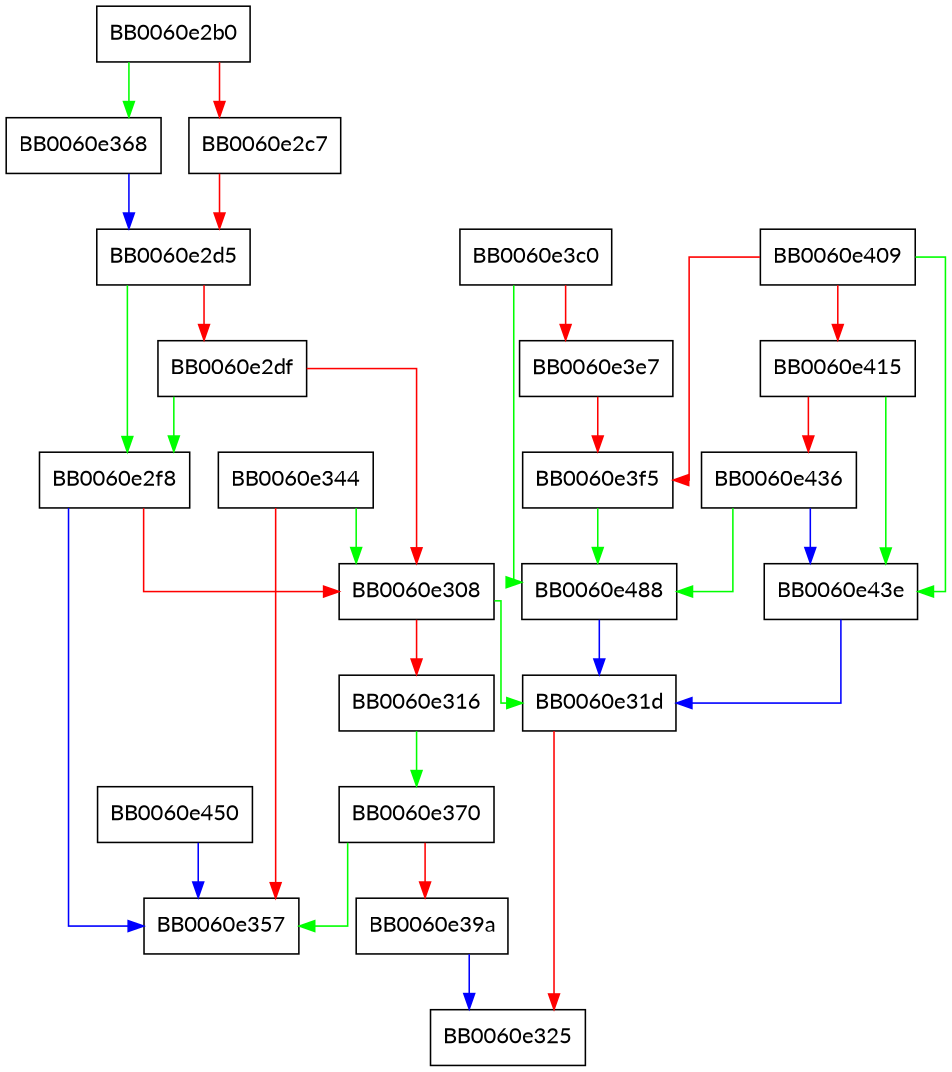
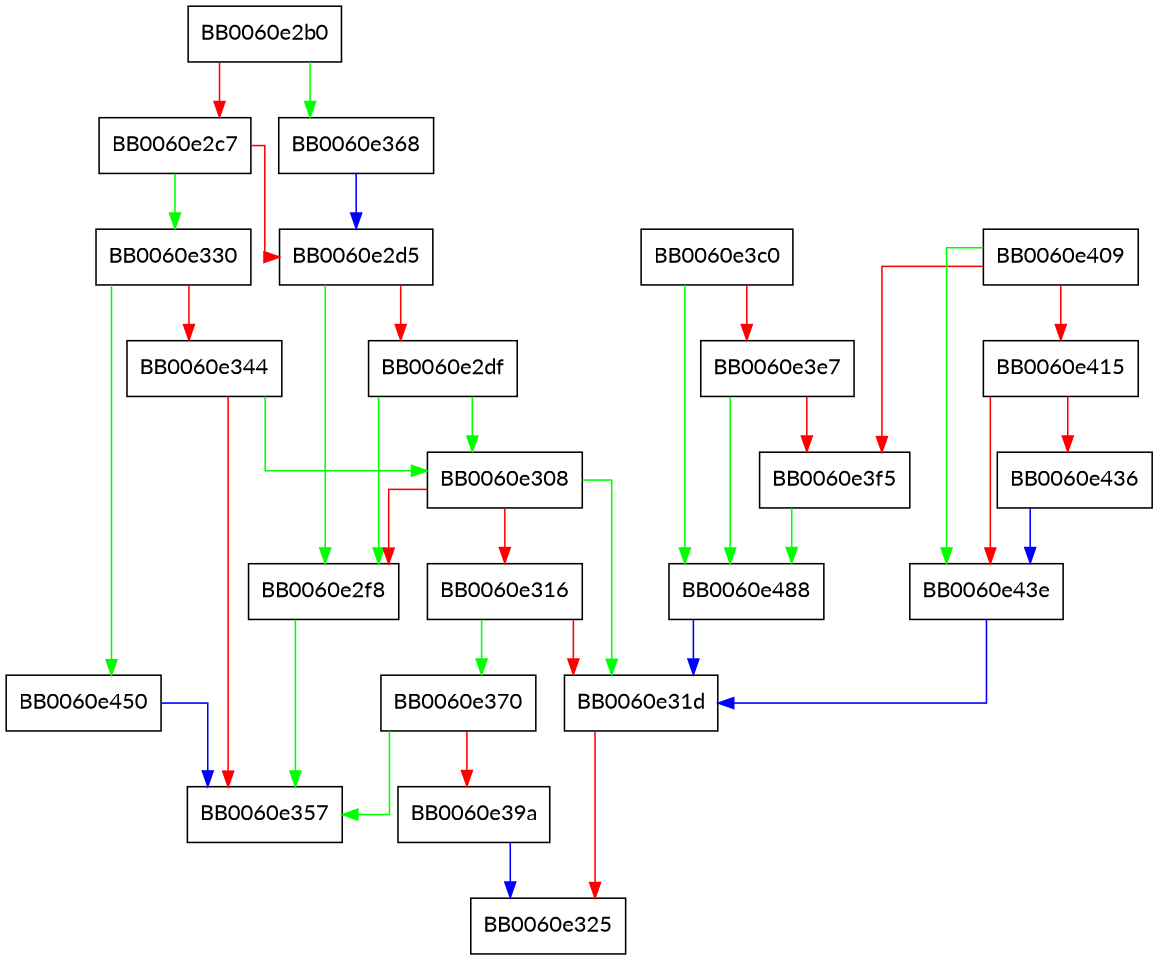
none -> (173, 257)
(417, 403) -> (472, 416)
(886, 472) -> (990, 472)
(733, 570) -> (730, 472)
(192, 592) -> (389, 499)
none -> (573, 639)
(69, 747) -> (295, 695)
